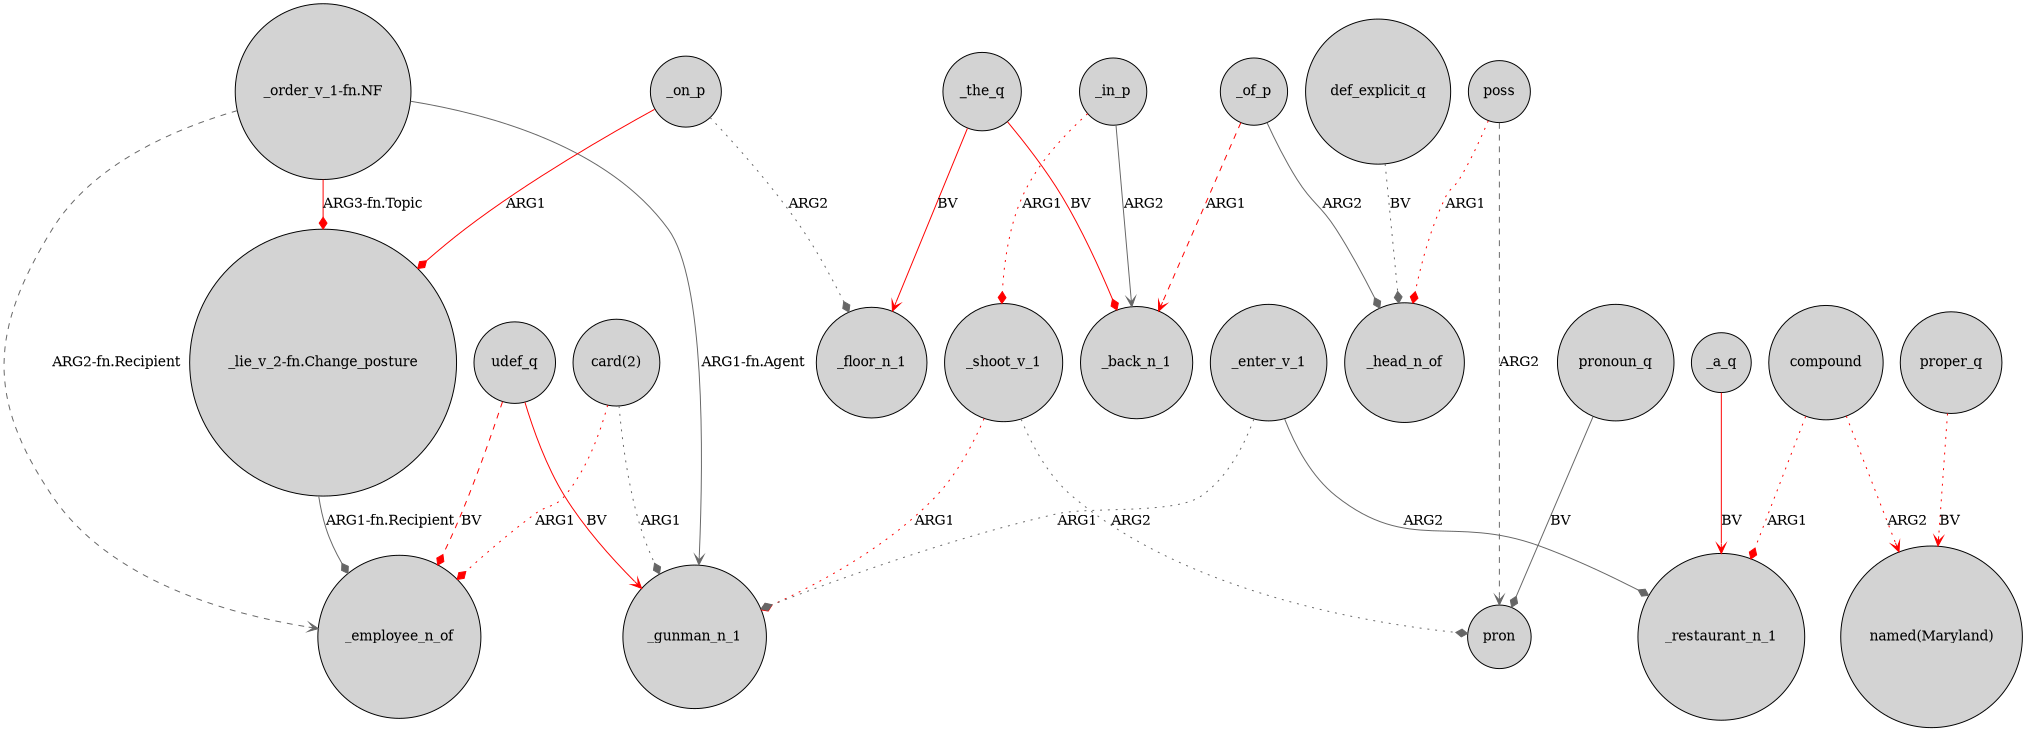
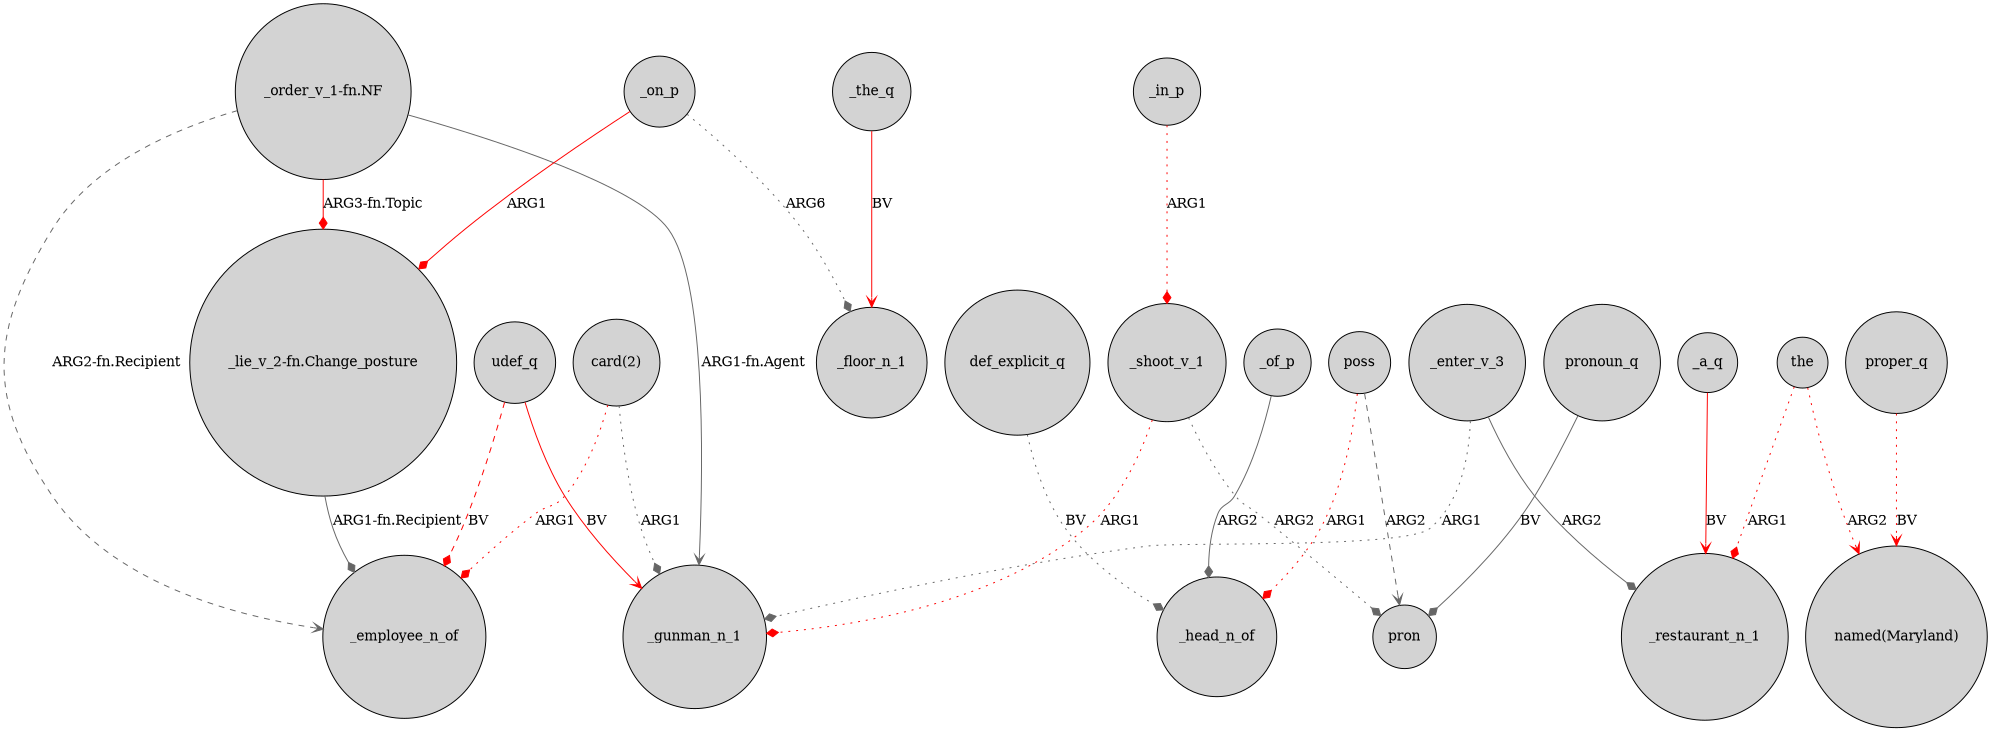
(809, 204) -> (806, 204)
(1137, 363) -> none
(1269, 363) -> (1467, 363)
(1826, 363) -> (1803, 363)
